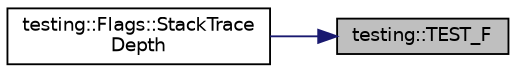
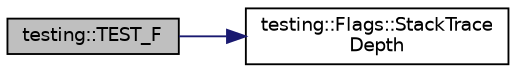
(294, 36) -> (203, 36)
